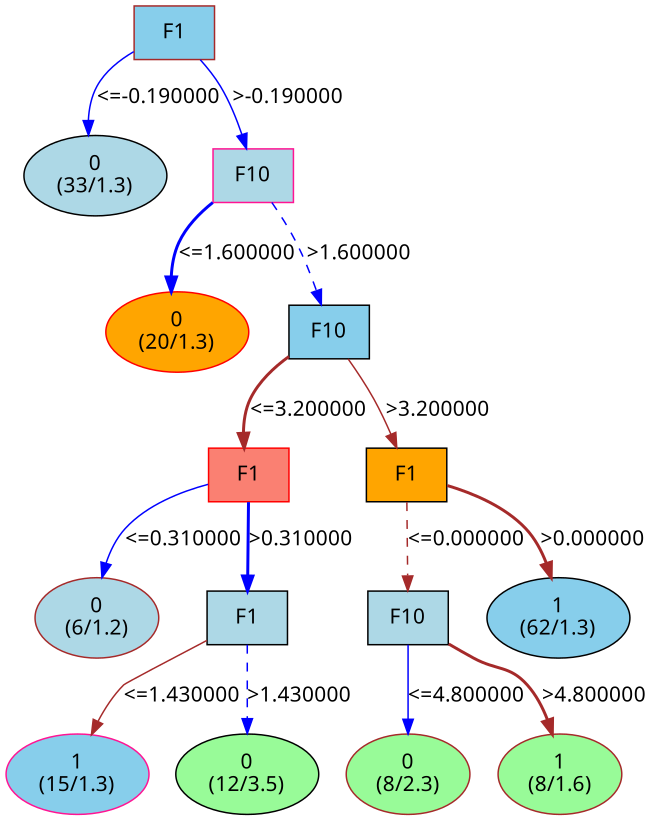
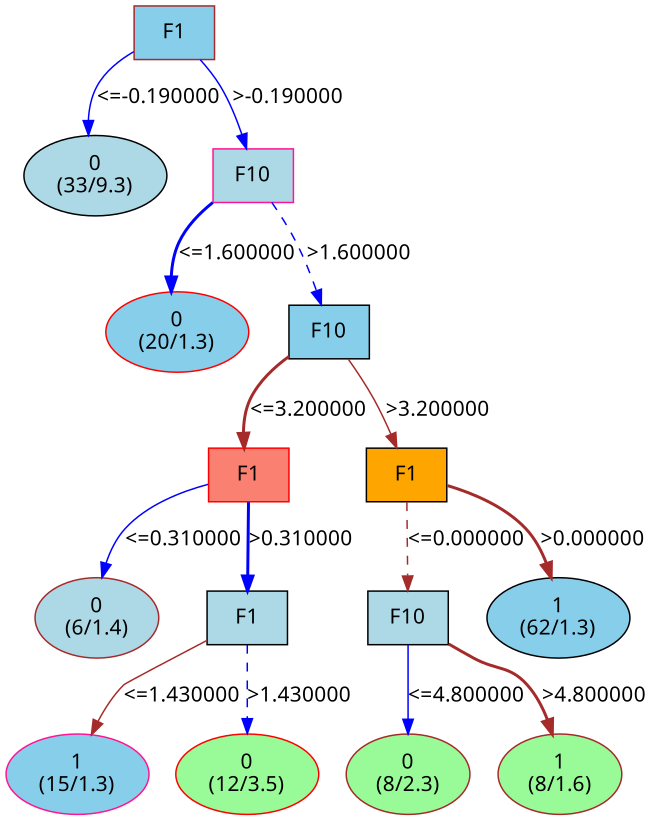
(95, 176) -> (95, 176)
(177, 332) -> (177, 332)
(97, 618) -> (97, 618)
(247, 774) -> (247, 774)
